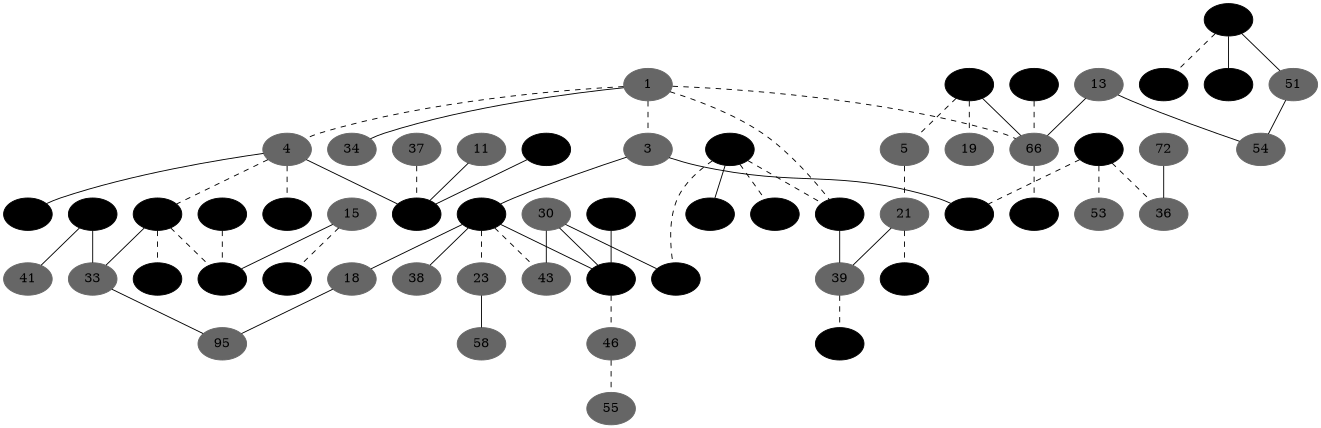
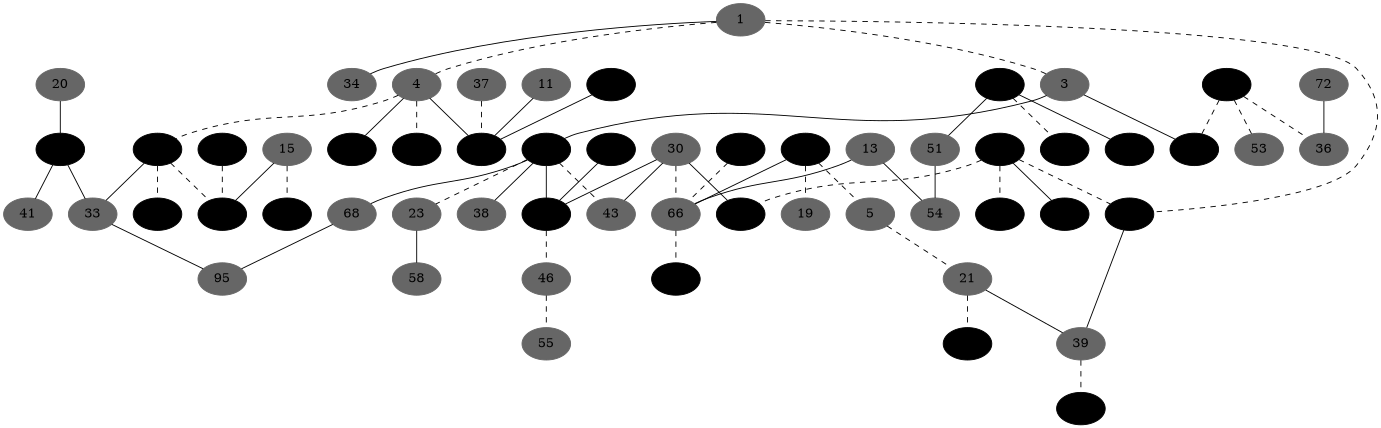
none -> (60, 85)
(846, 101) -> (676, 182)
(352, 279) -> (352, 214)
